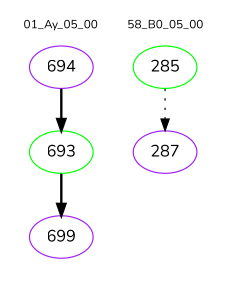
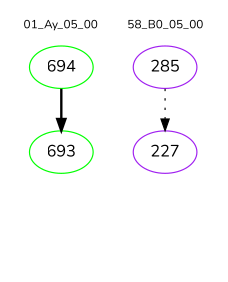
(61, 67) -> (61, 67)
(165, 67) -> (165, 67)
(165, 152) -> (165, 152)
(61, 237) -> none
